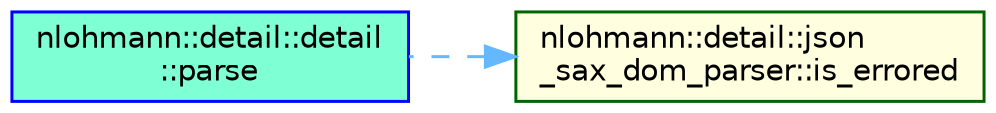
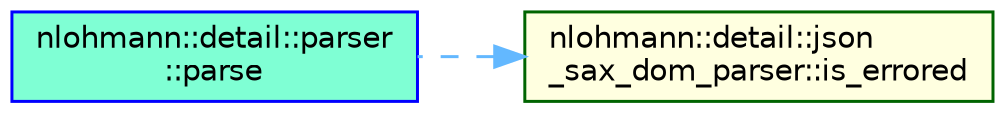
(210, 57) -> (215, 57)
